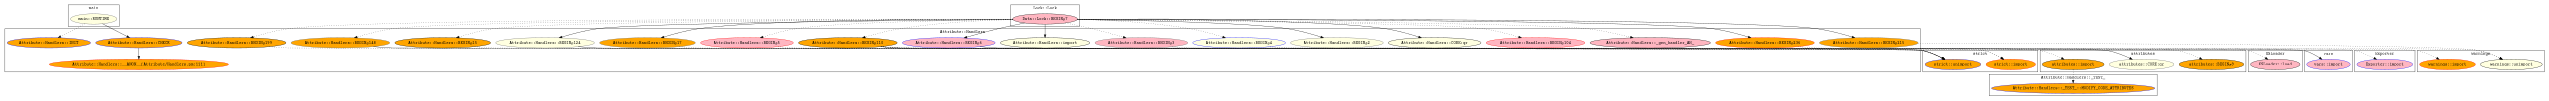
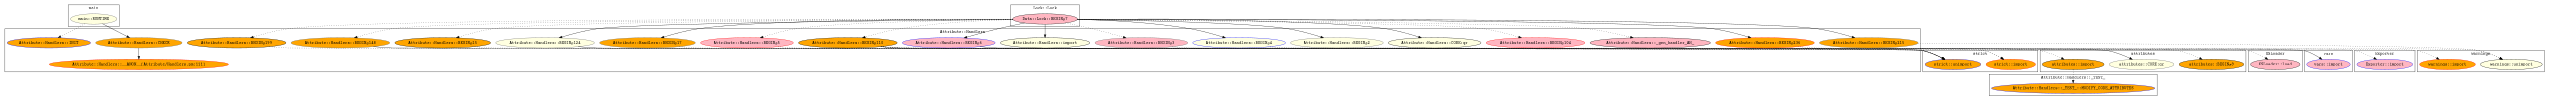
(1151, 24) -> (1151, 24)
(139, 43) -> (139, 43)
